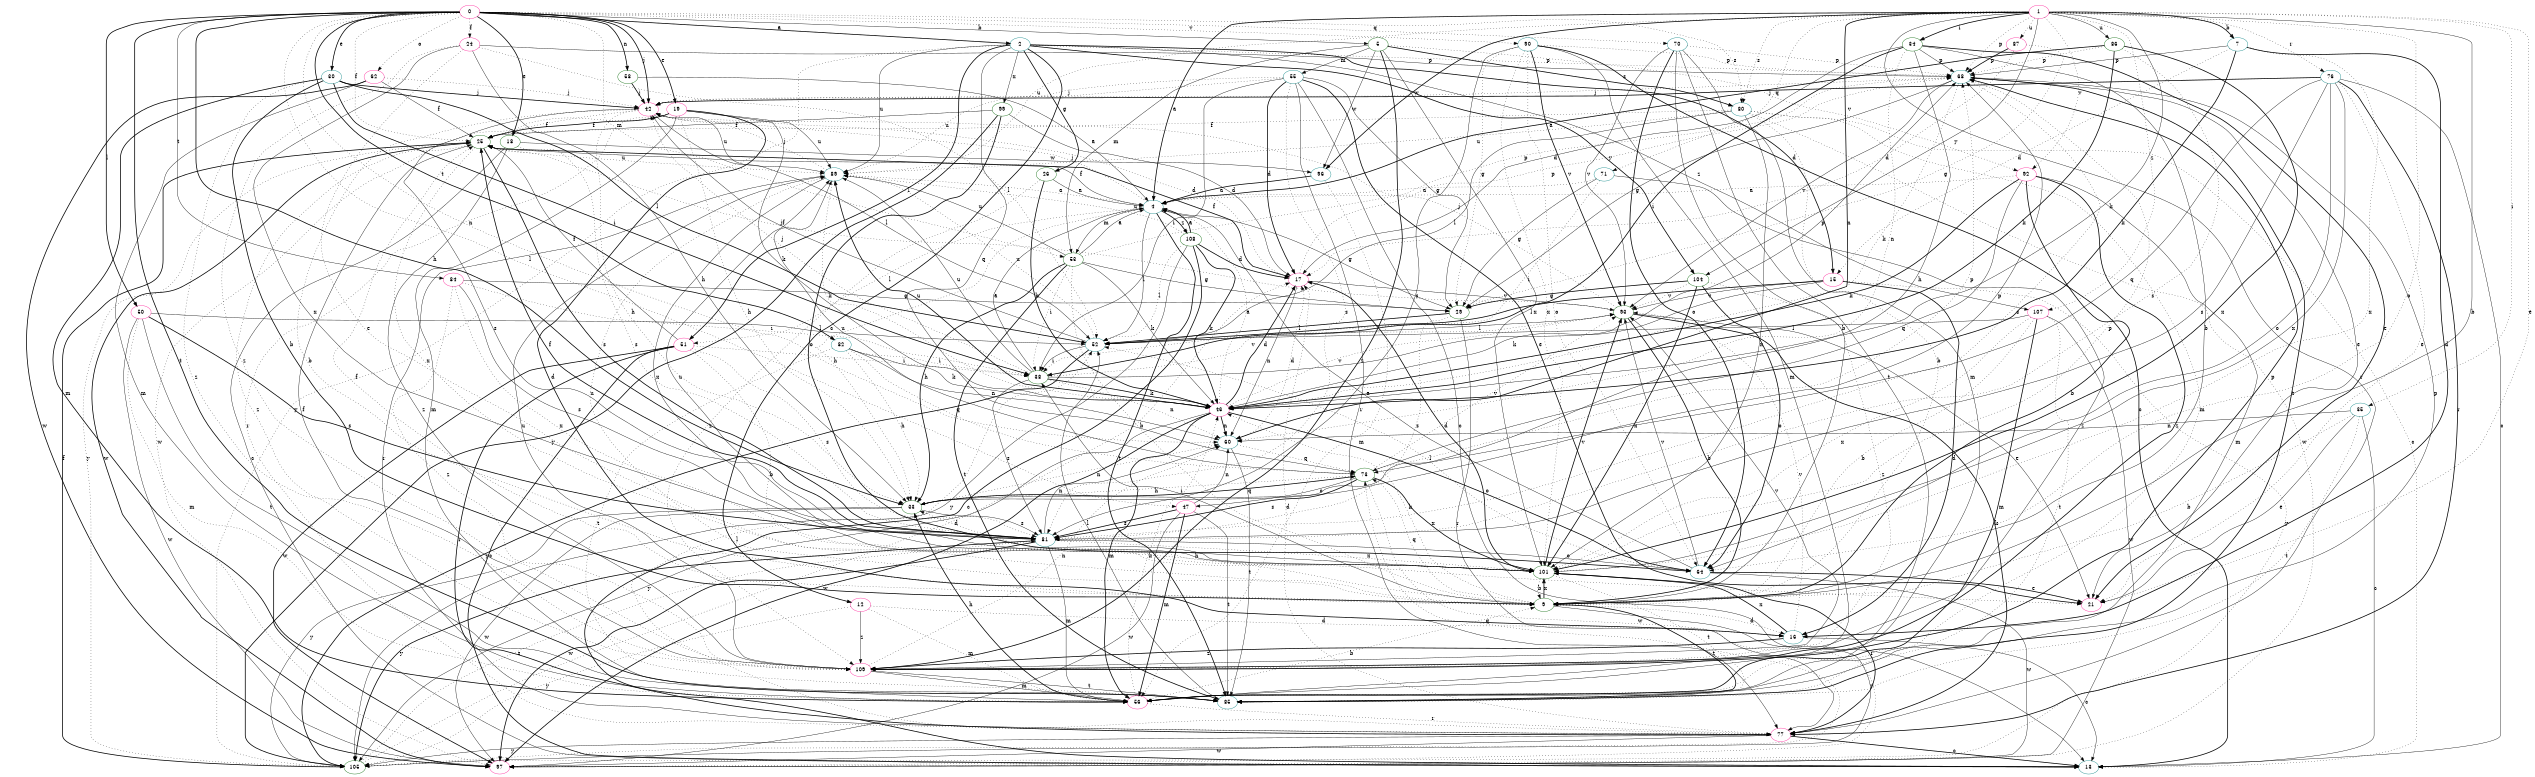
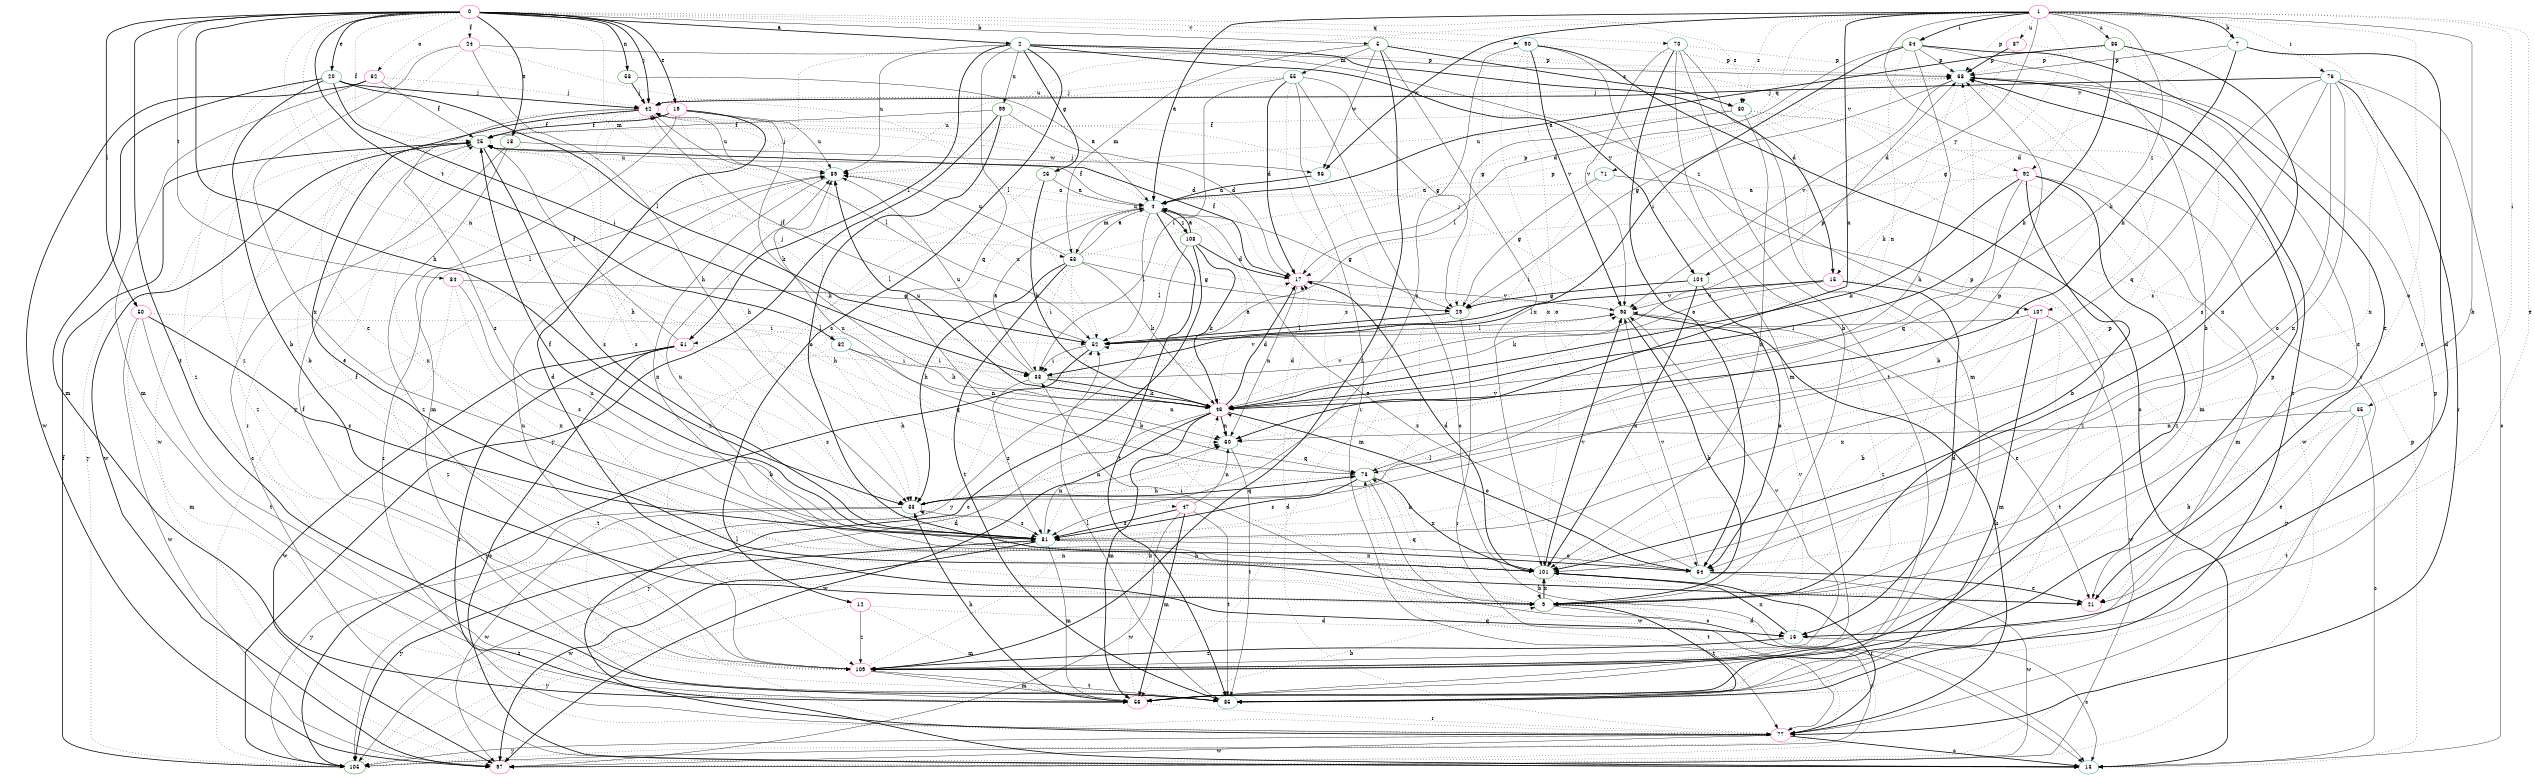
(332, 77) -> (332, 77)
(593, 321) -> (593, 321)
(2413, 442) -> (2413, 442)
(1585, 469) -> (943, 562)
(1306, 492) -> (1626, 617)
